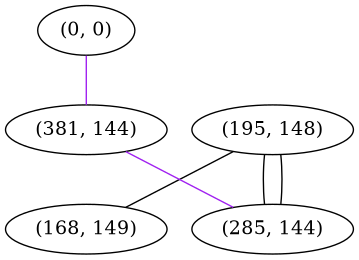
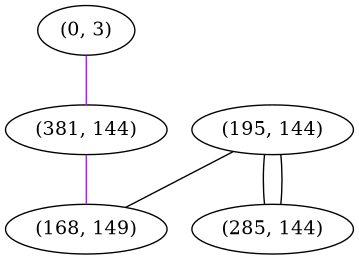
(86, 30) -> (86, 30)
(273, 130) -> (273, 130)
(169, 174) -> (86, 180)
